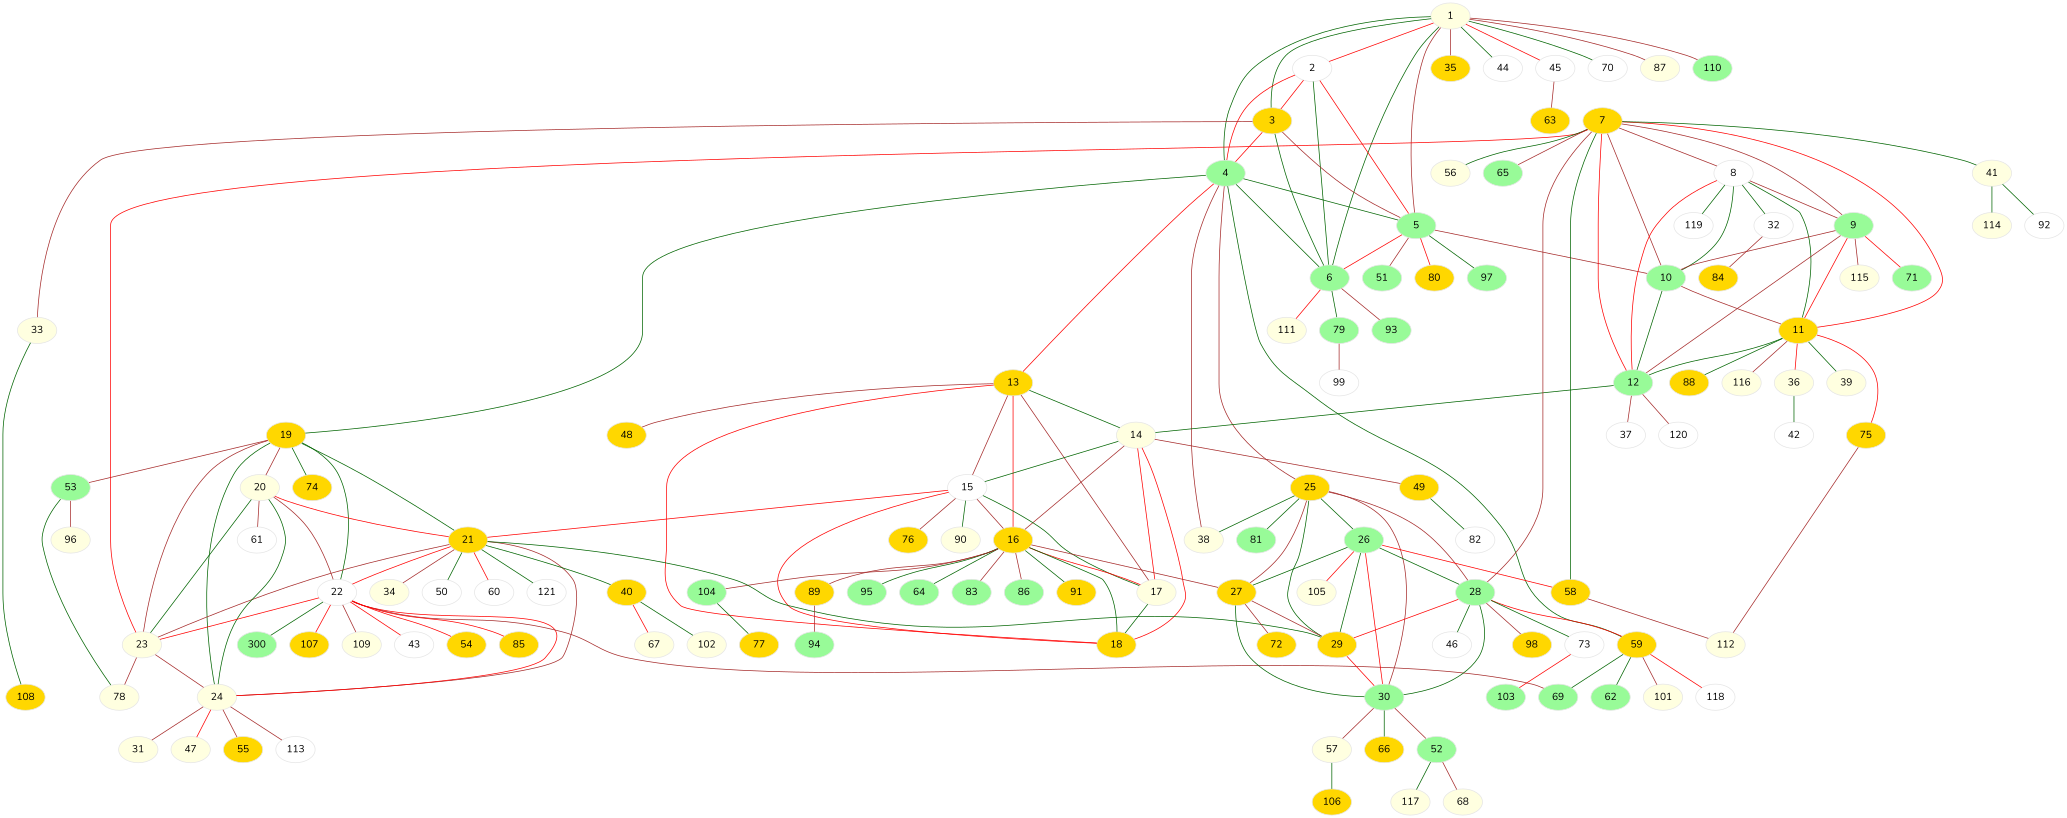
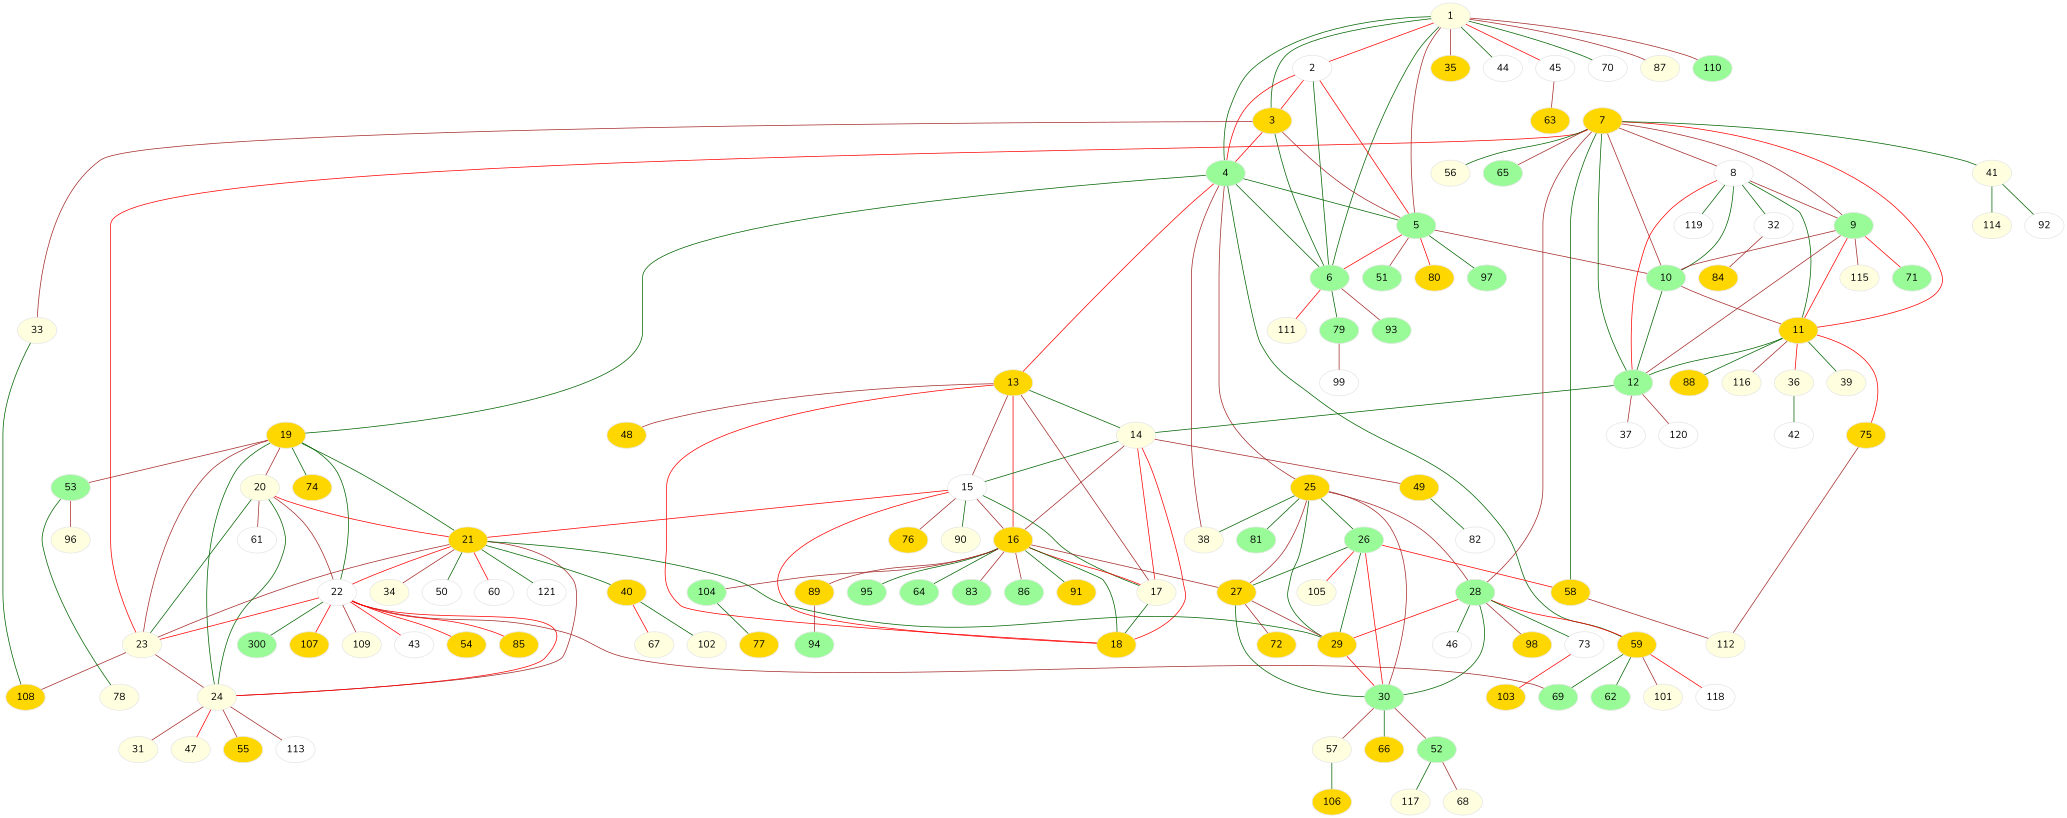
(1598, 255) -> (1598, 255)
(1419, 566) -> none
(131, 671) -> (84, 671)
(1506, 697) -> (1506, 697)
